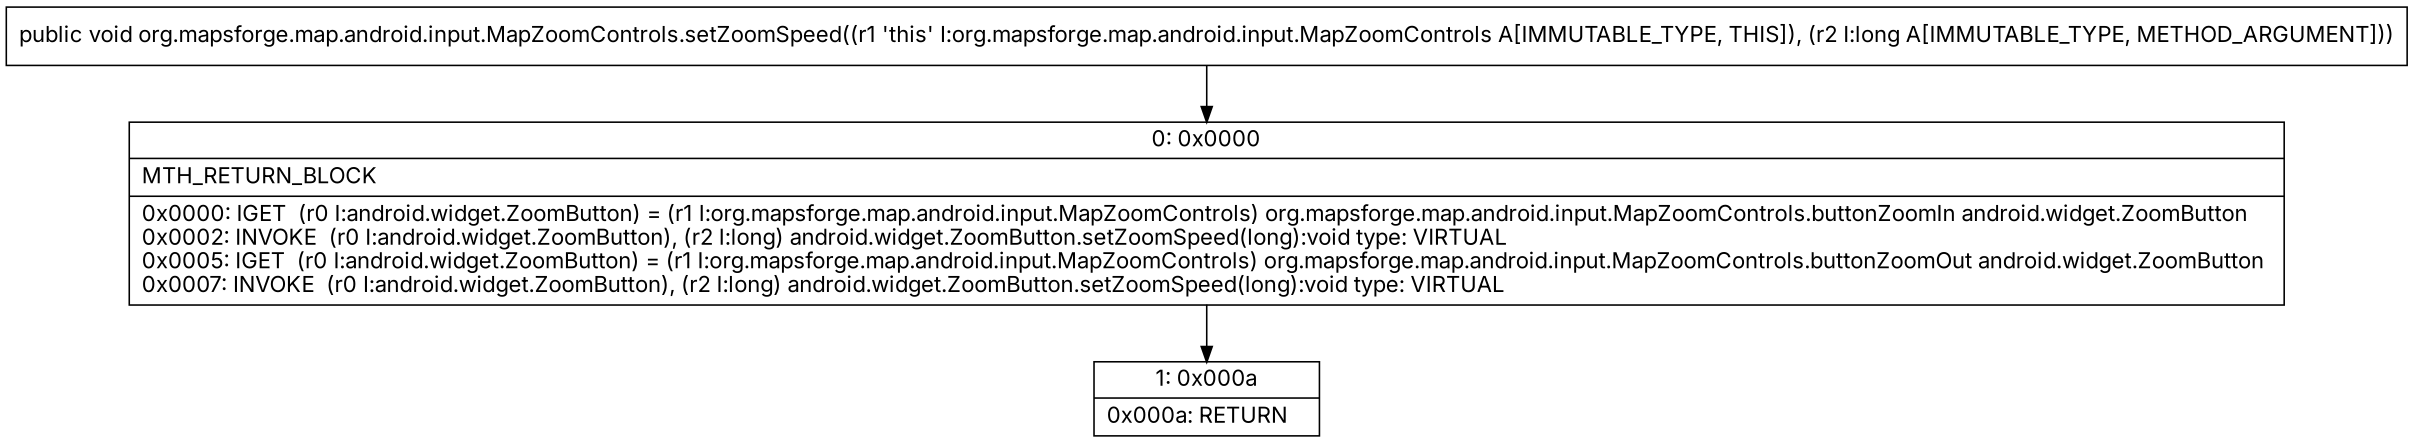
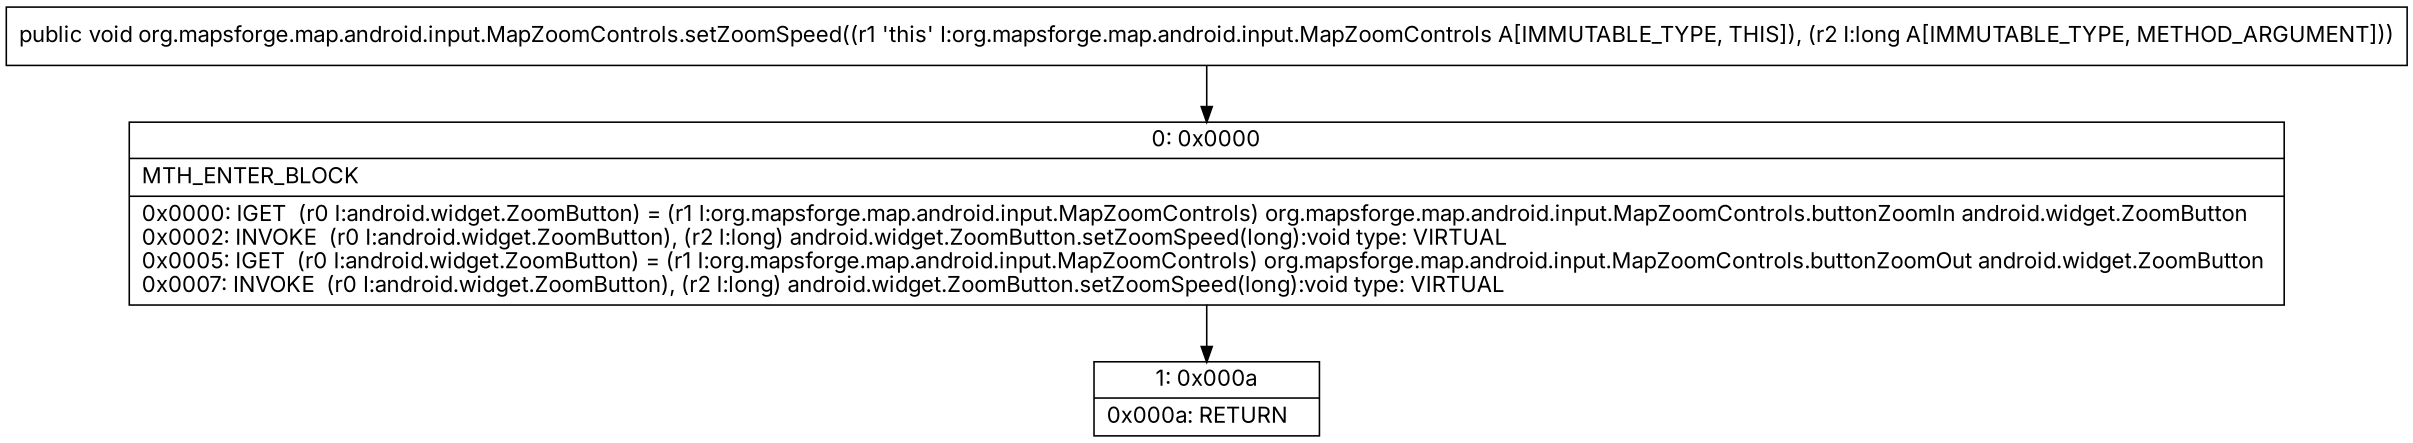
(260, 177) -> (251, 177)
